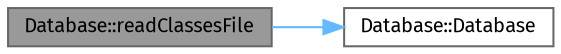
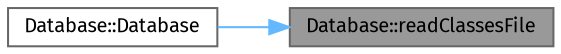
(298, 27) -> (243, 27)
